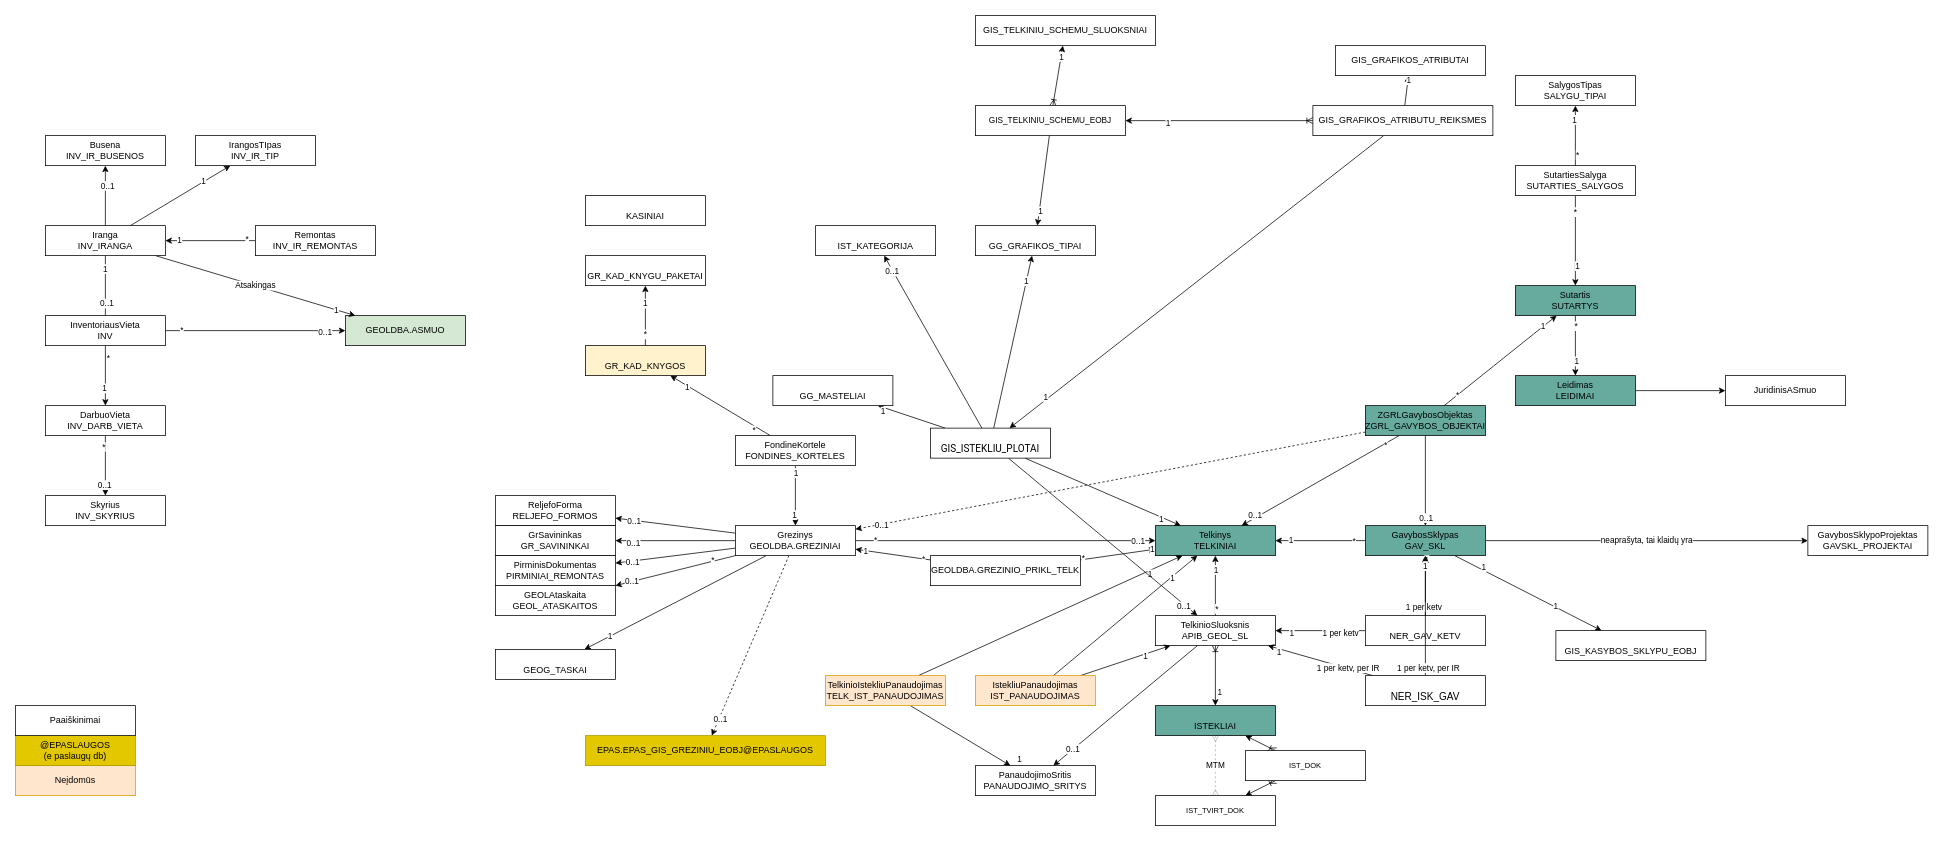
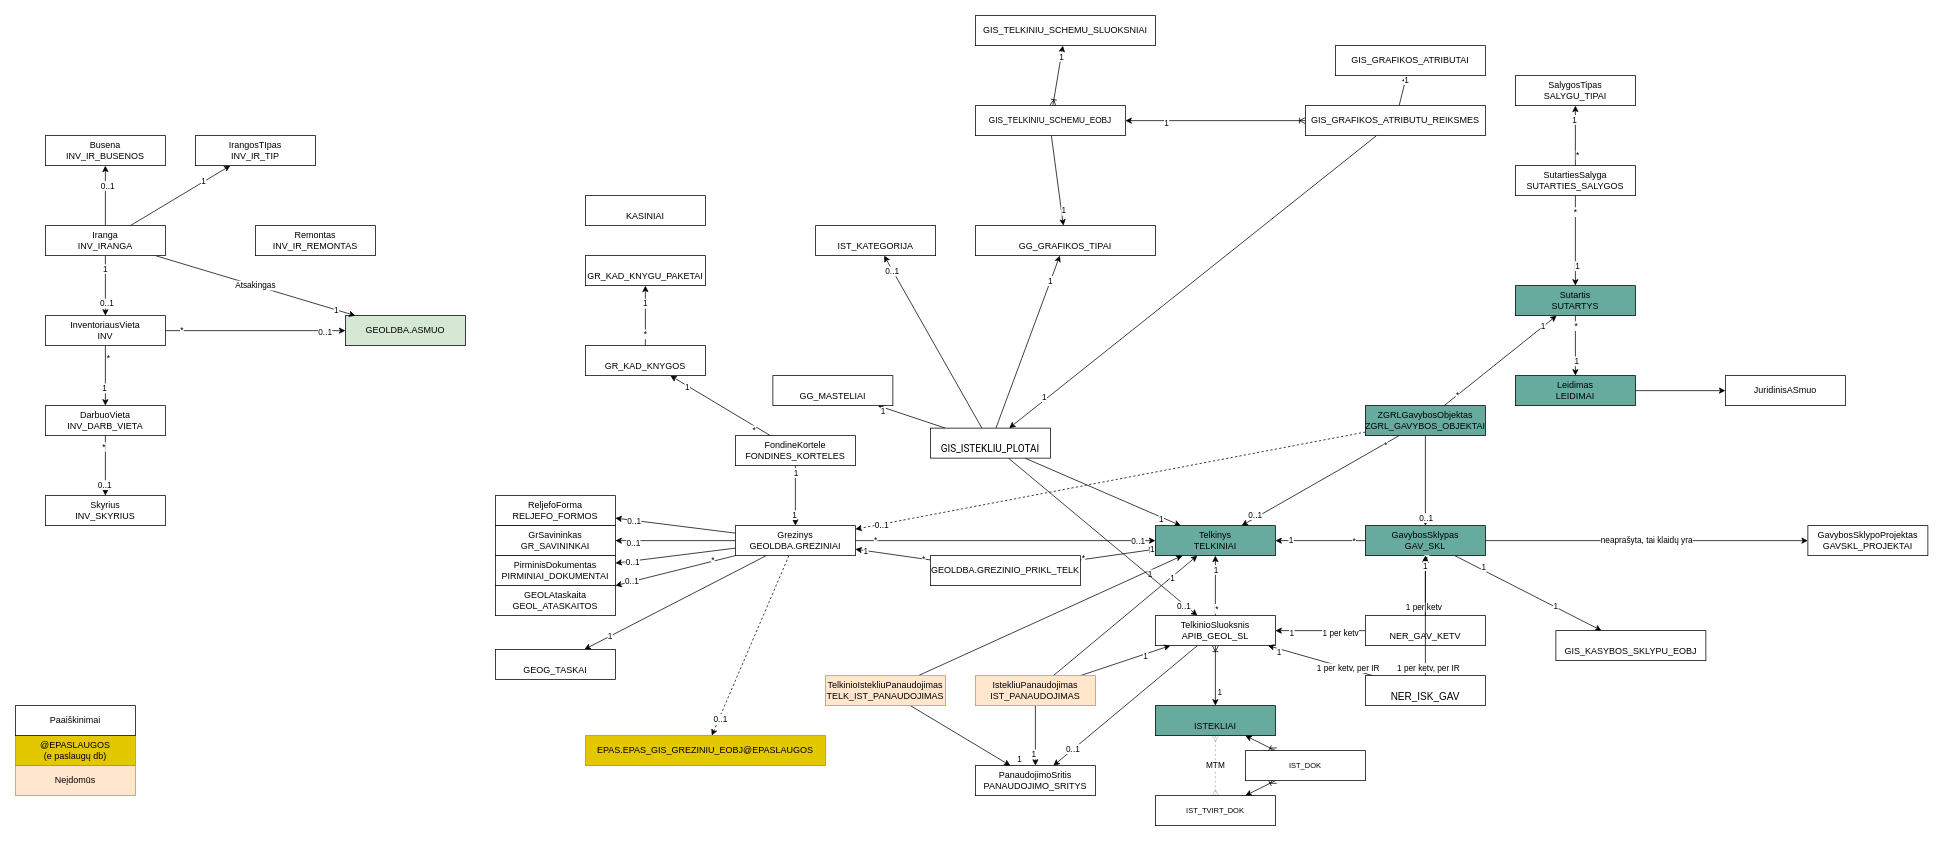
(1403, 120) -> (1395, 120)
(213, 240) -> none
(1035, 240) -> (1065, 240)
(105, 311) -> (105, 309)
(645, 360) -> (645, 360)
(555, 570) -> (555, 570)
none -> (1035, 732)
